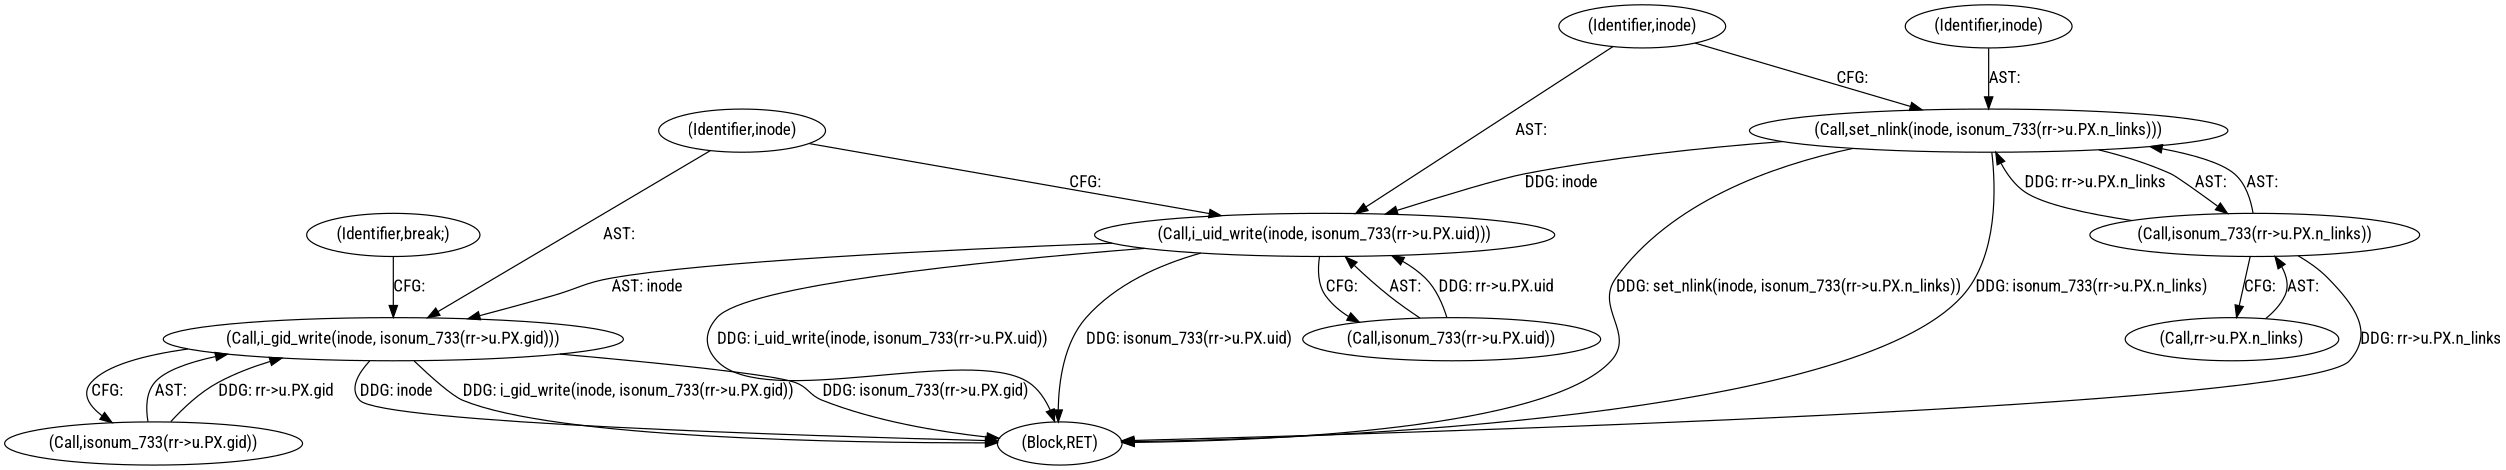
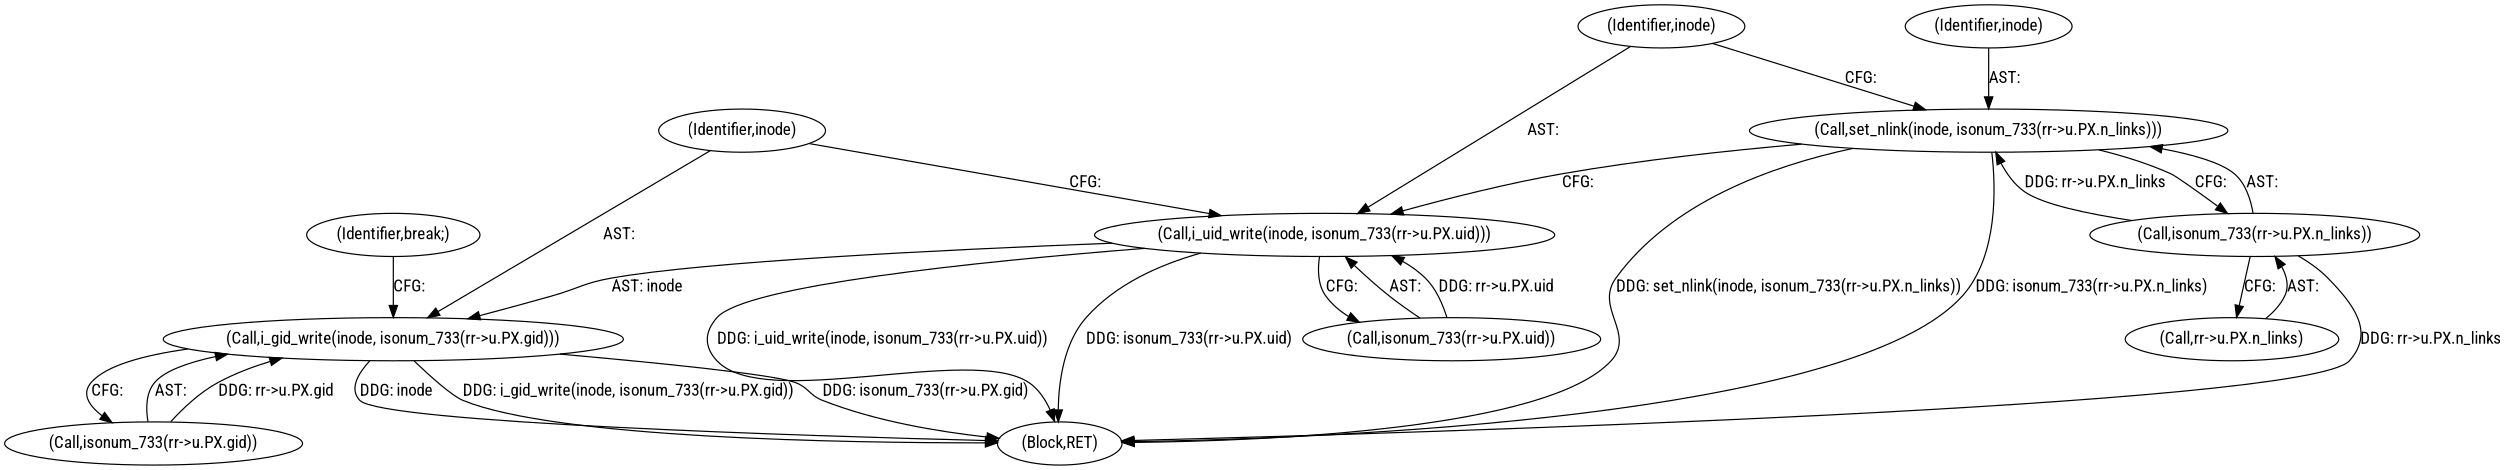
(1561, 183) -> (1580, 183)
(2213, 183) -> (2213, 183)
